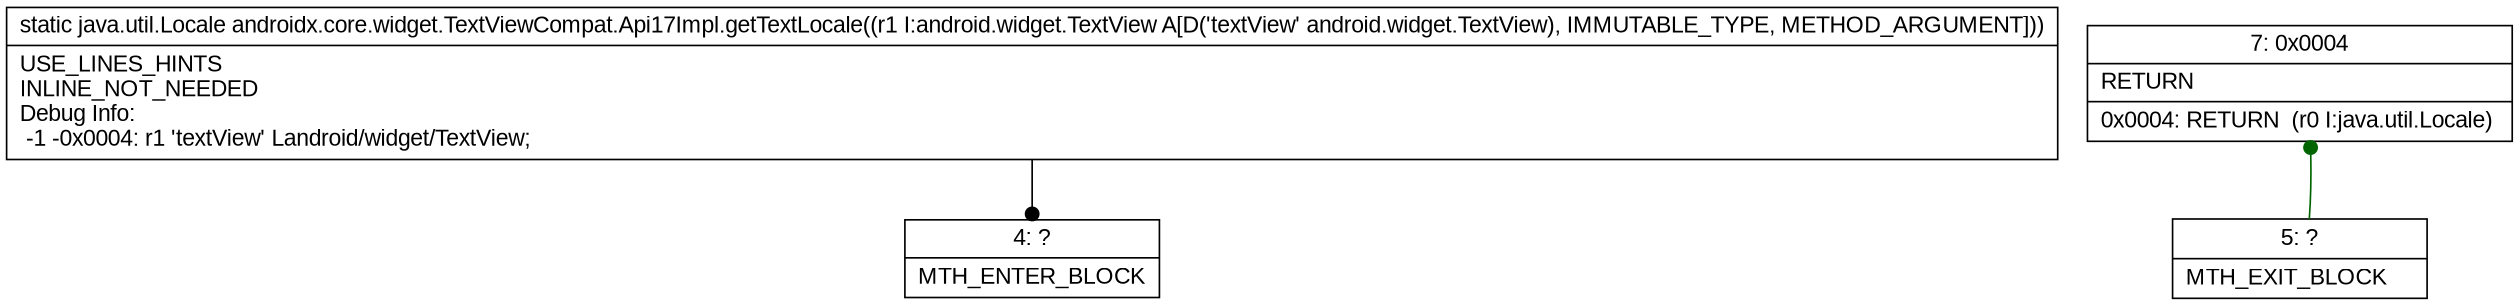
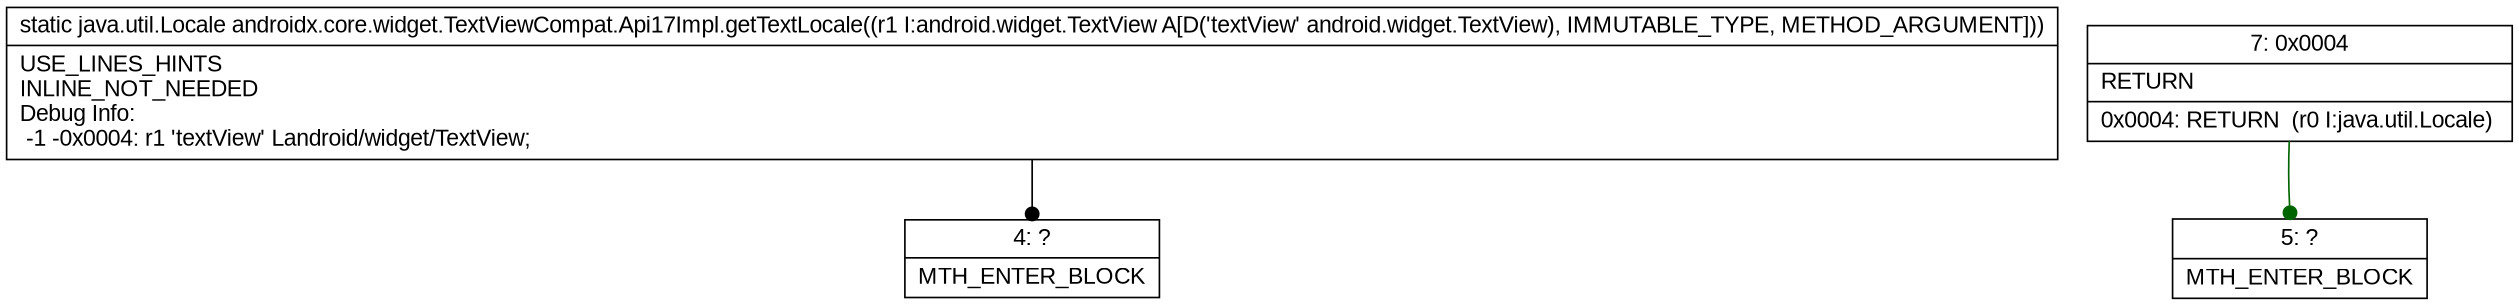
(2311, 187) -> (2289, 173)
(2287, 278) -> (2300, 278)
